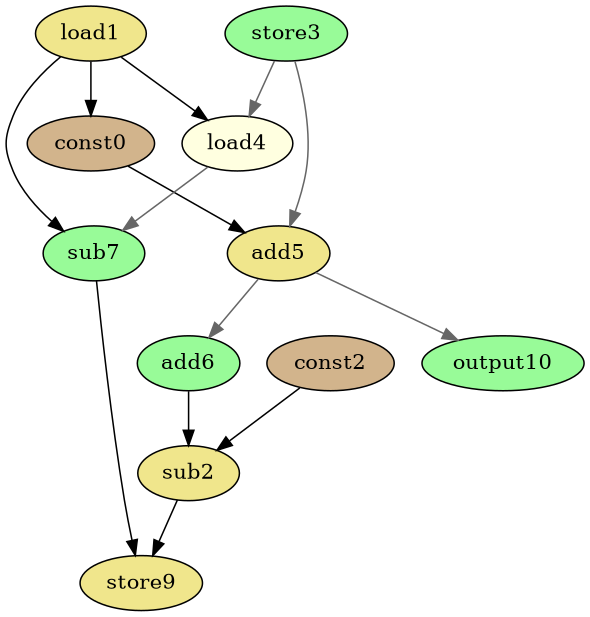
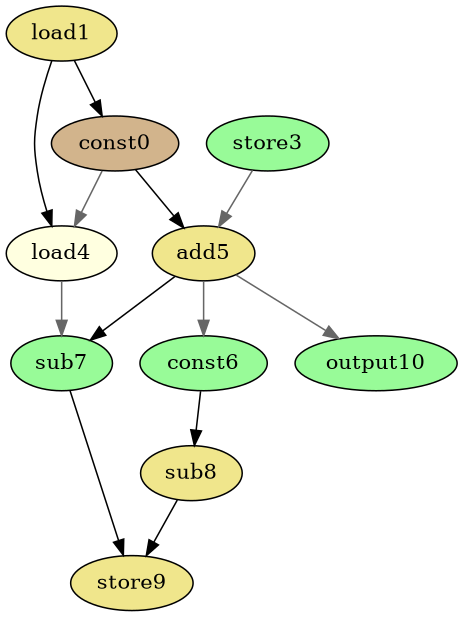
(265, 82) -> (92, 192)
(7, 137) -> (139, 304)
(189, 363) -> (204, 363)
(331, 363) -> none
(189, 473) -> (191, 473)
